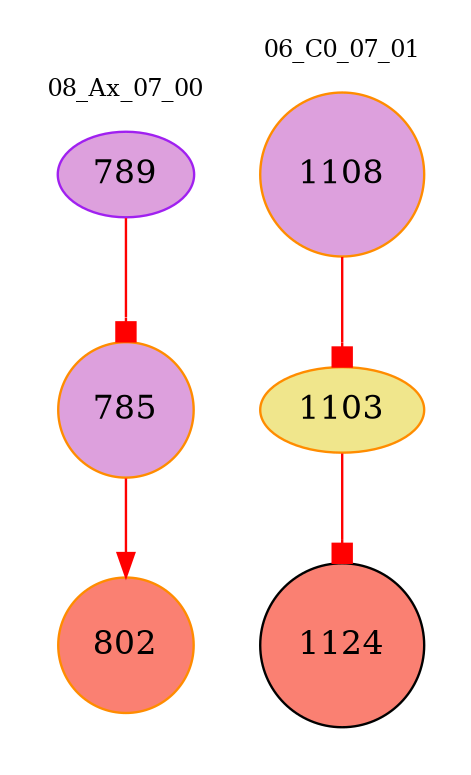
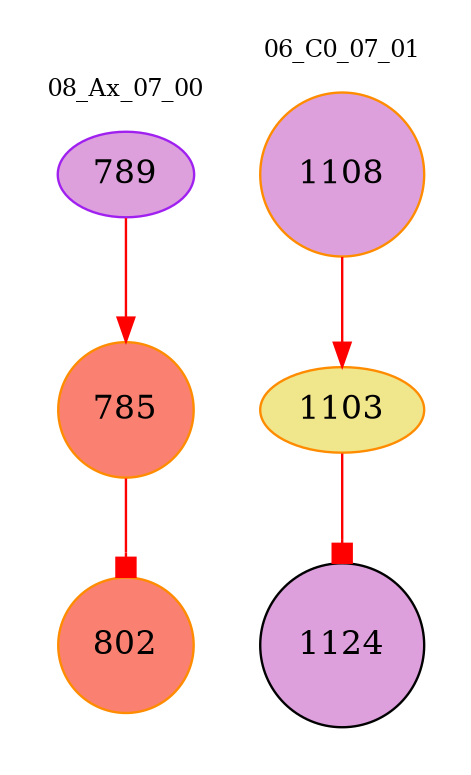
(126, 268) -> (126, 268)
(342, 300) -> (342, 300)
(126, 410) -> (126, 410)
(126, 516) -> (126, 516)
(342, 645) -> (342, 645)
